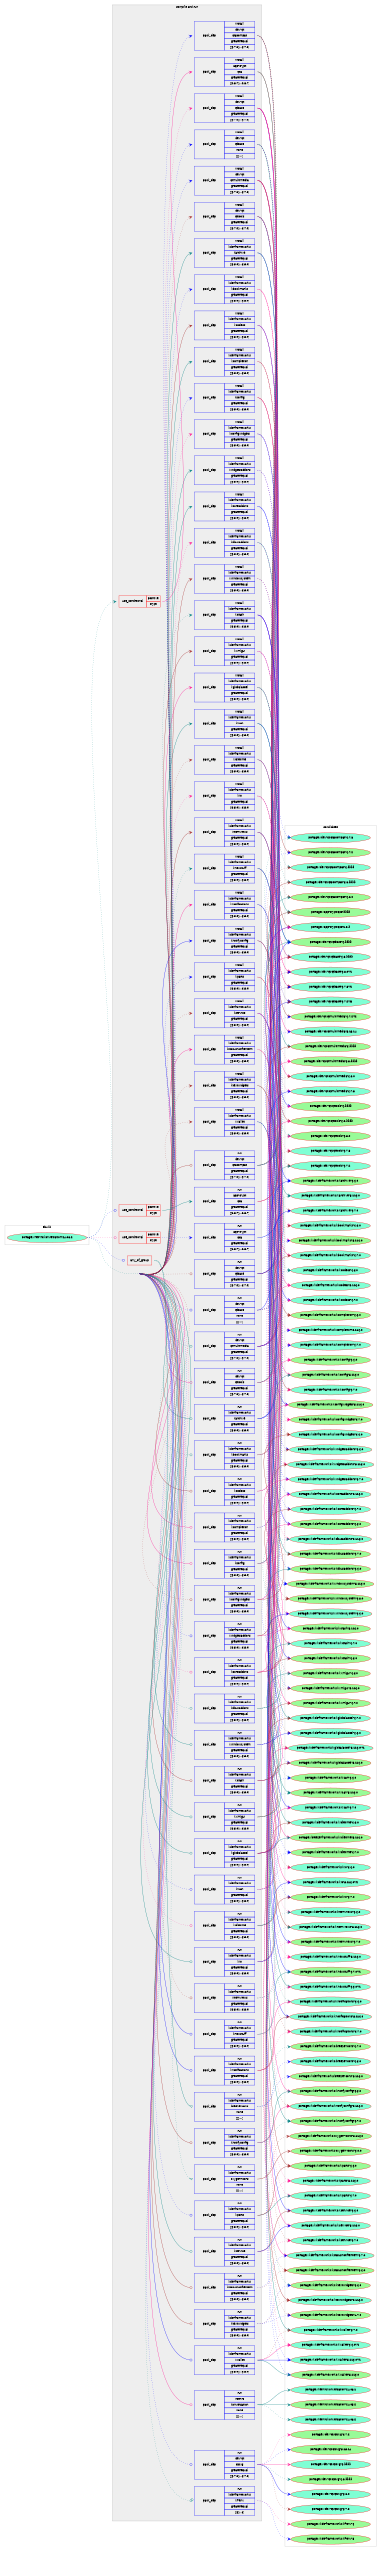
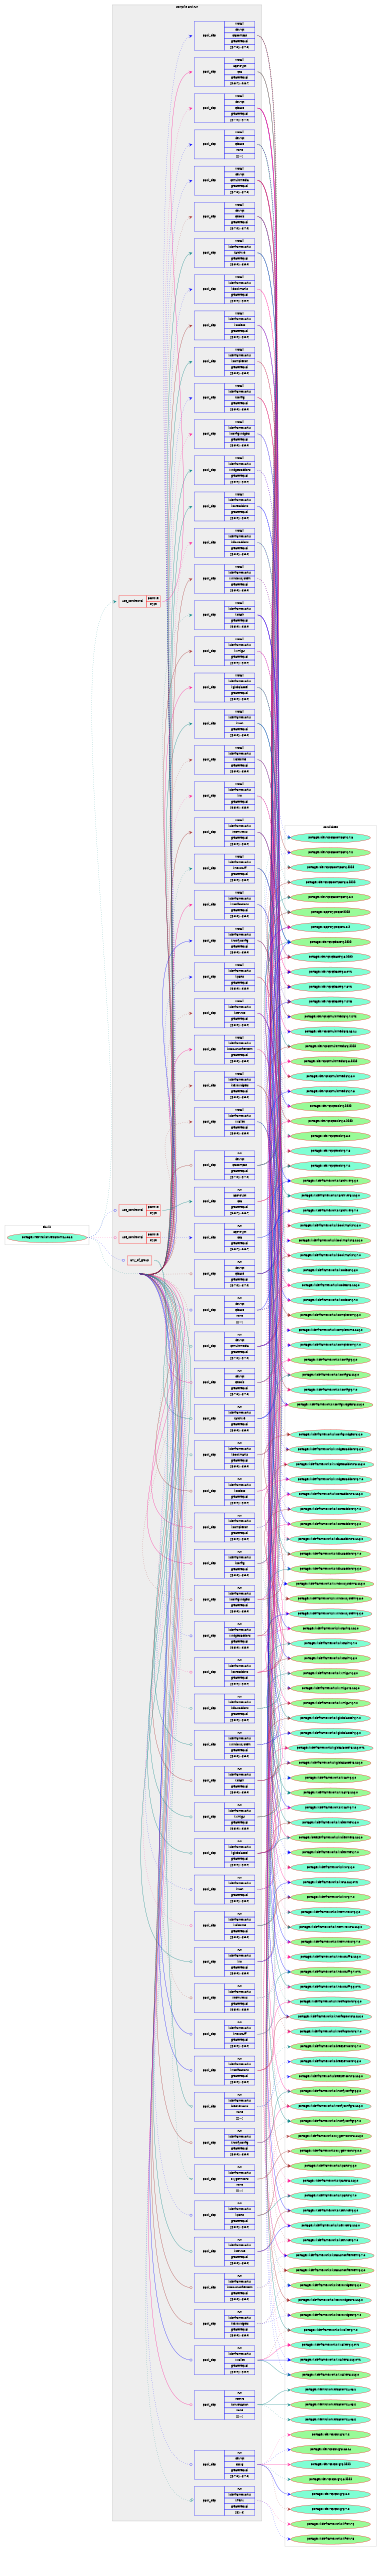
(331, 1420) -> none
(331, 2315) -> (331, 2315)
